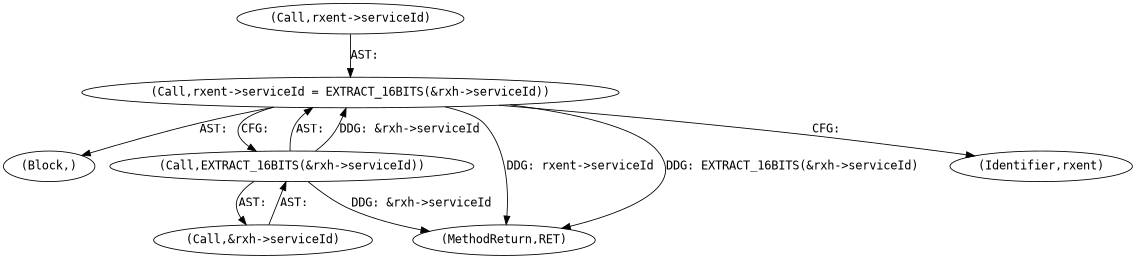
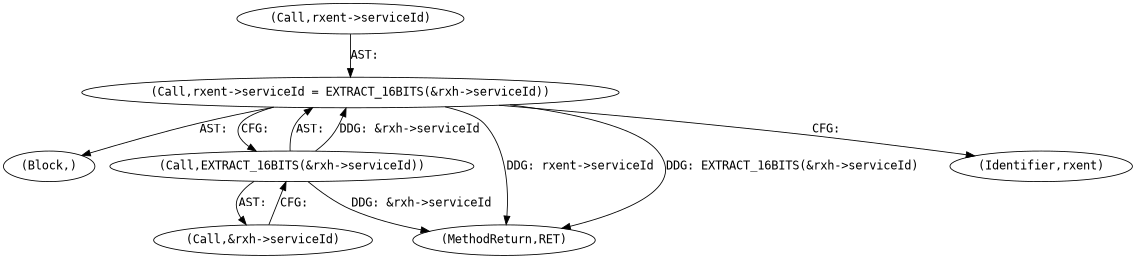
(298, 203) -> (298, 203)
